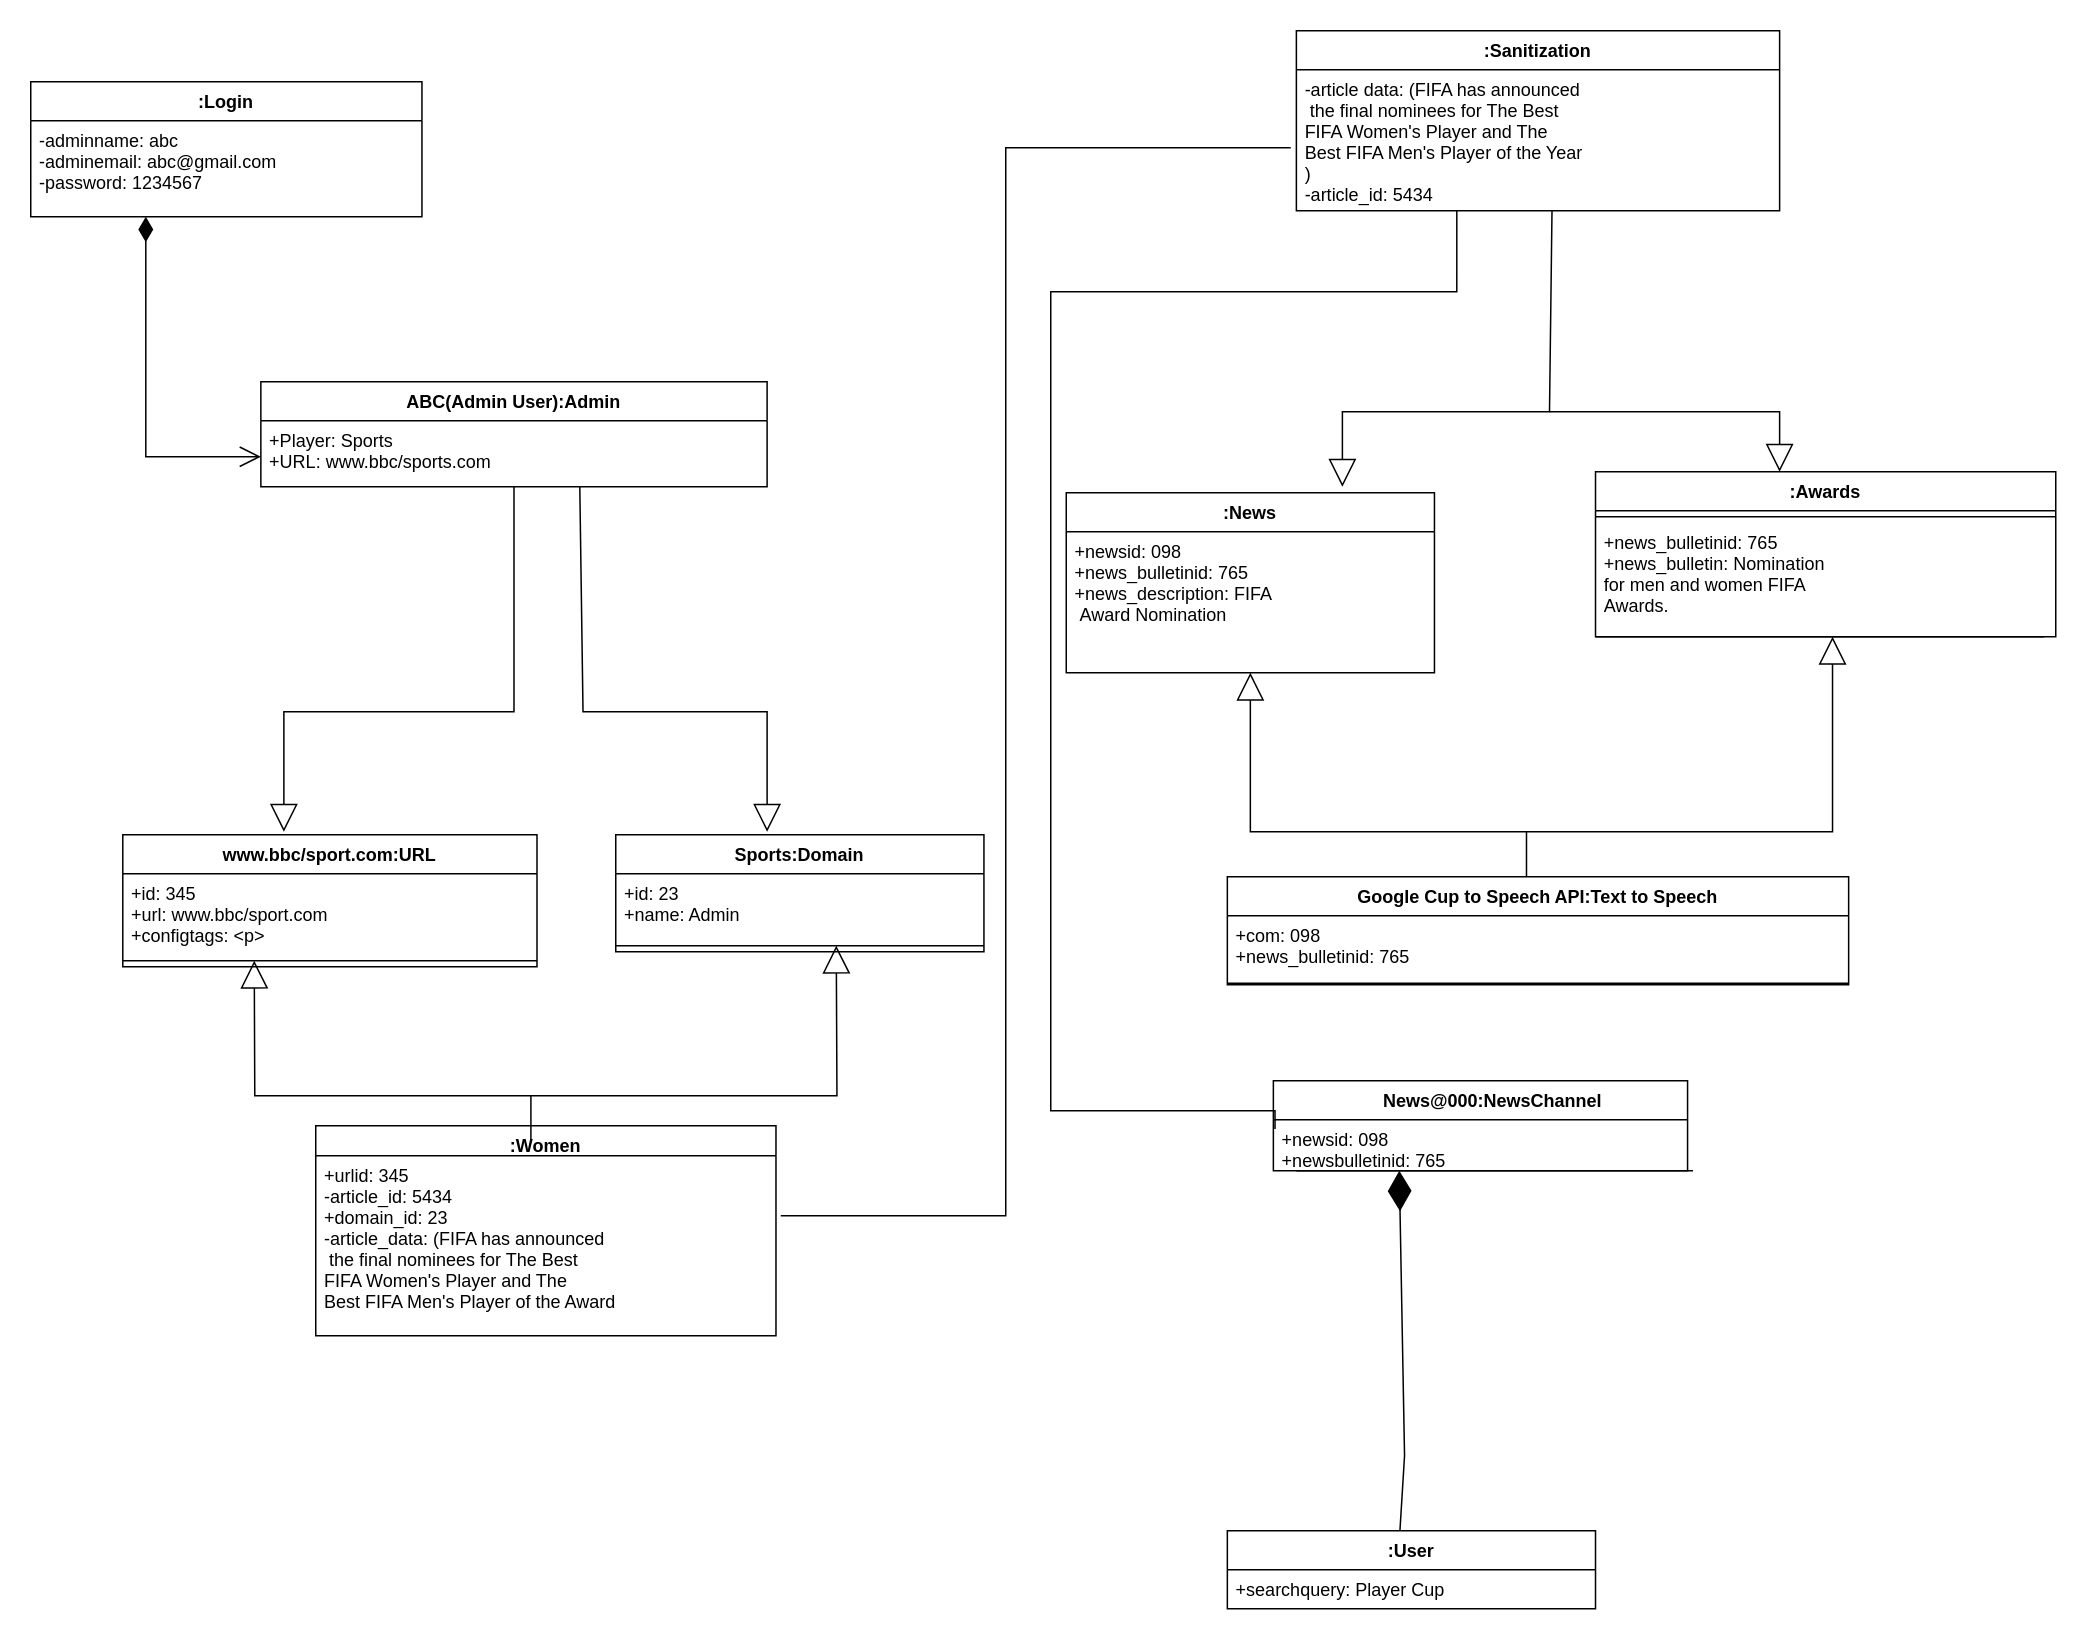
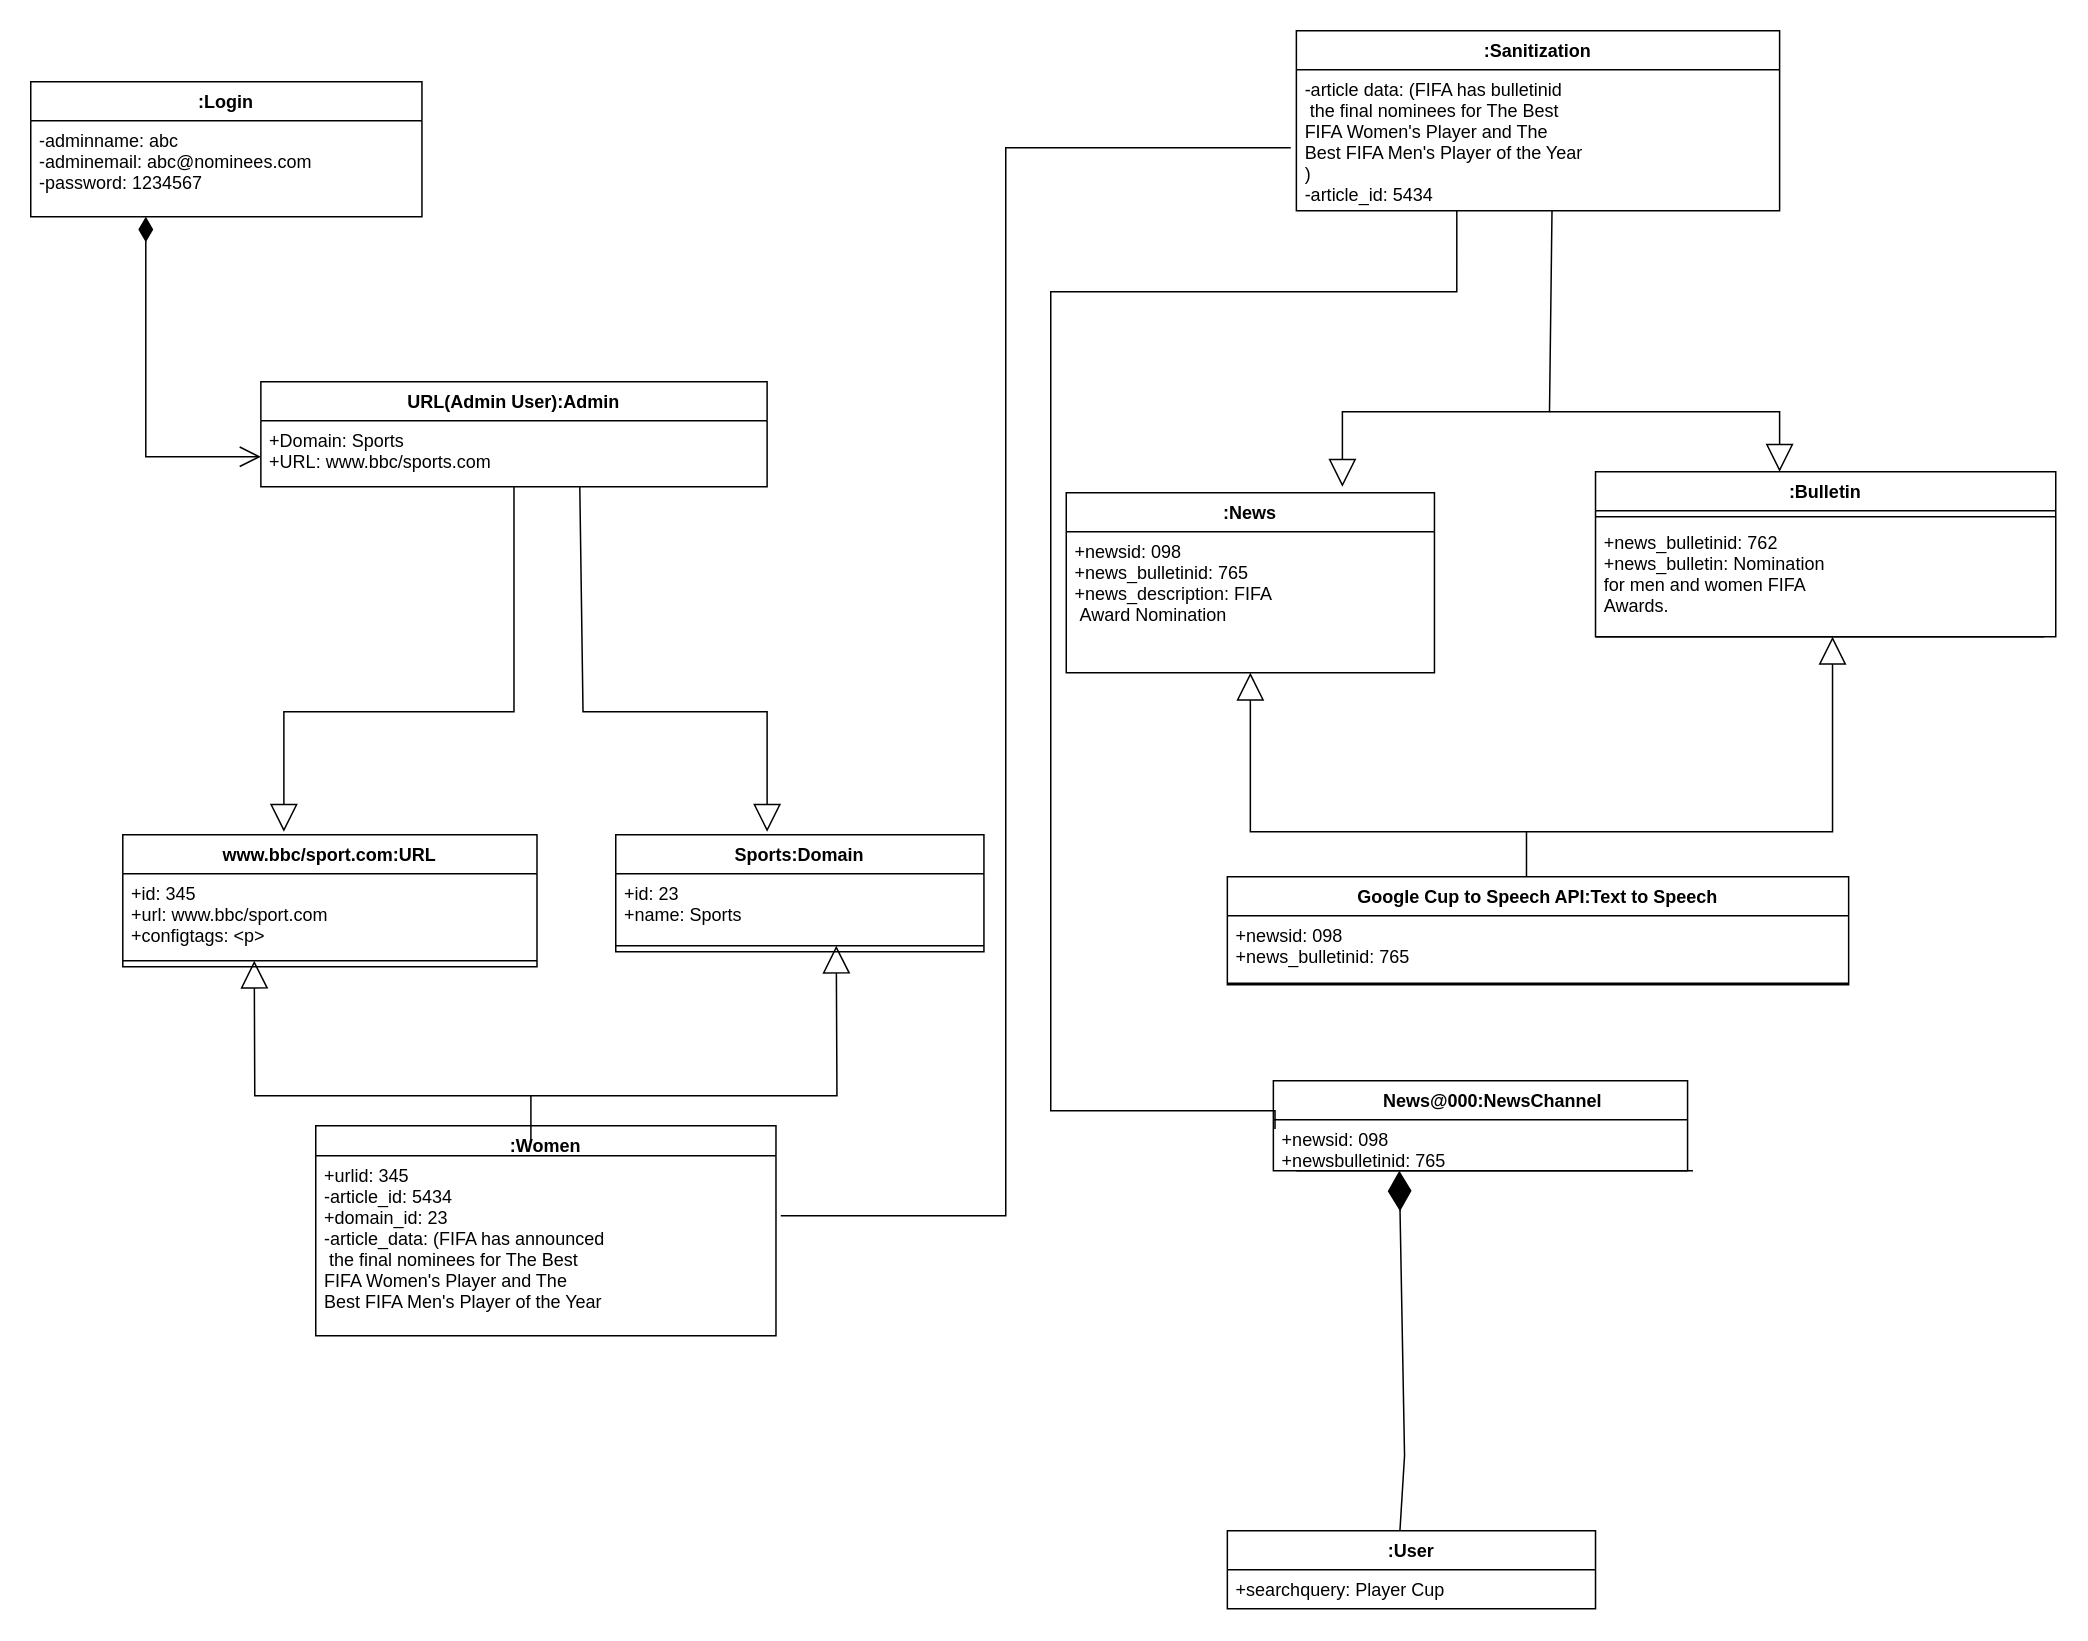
(1460, 90) -> (1455, 90)
(108, 141) -> (108, 141)
(513, 402) -> (513, 402)
(338, 441) -> (338, 441)
(1825, 492) -> (1825, 492)
(1696, 543) -> (1696, 543)
(652, 894) -> (652, 894)
(1276, 936) -> (1289, 936)
(370, 1176) -> (370, 1176)
